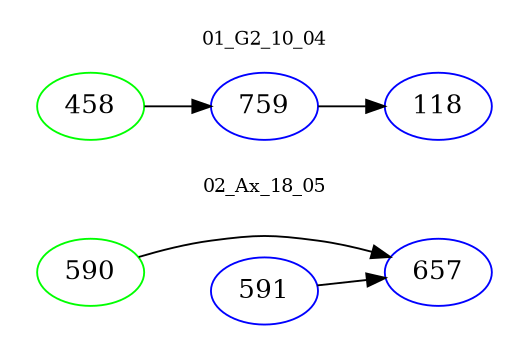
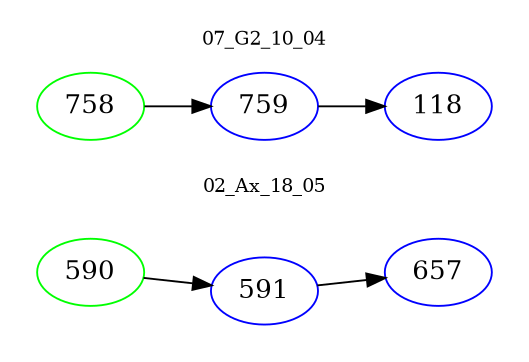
(264, 40) -> (264, 40)
(91, 106) -> (91, 106)
(255, 236) -> (168, 281)
